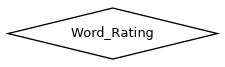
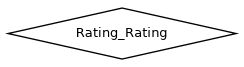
(113, 34) -> (122, 34)
